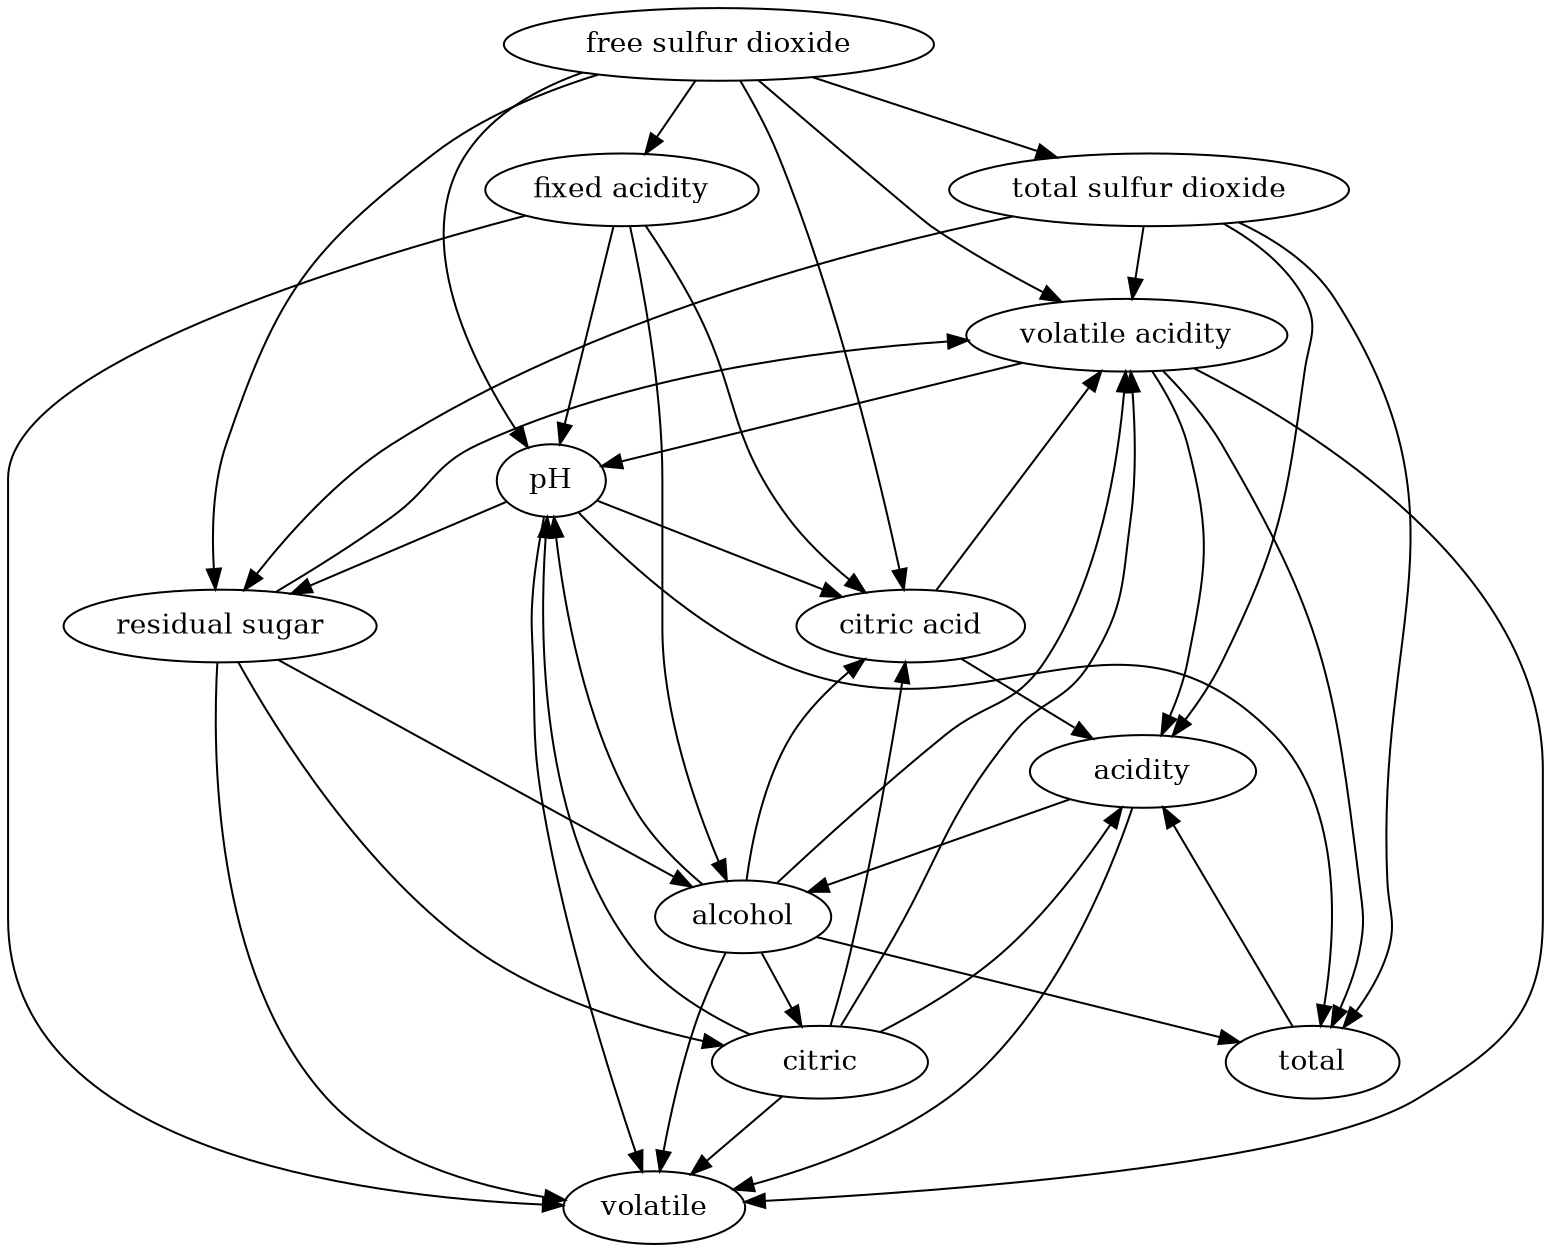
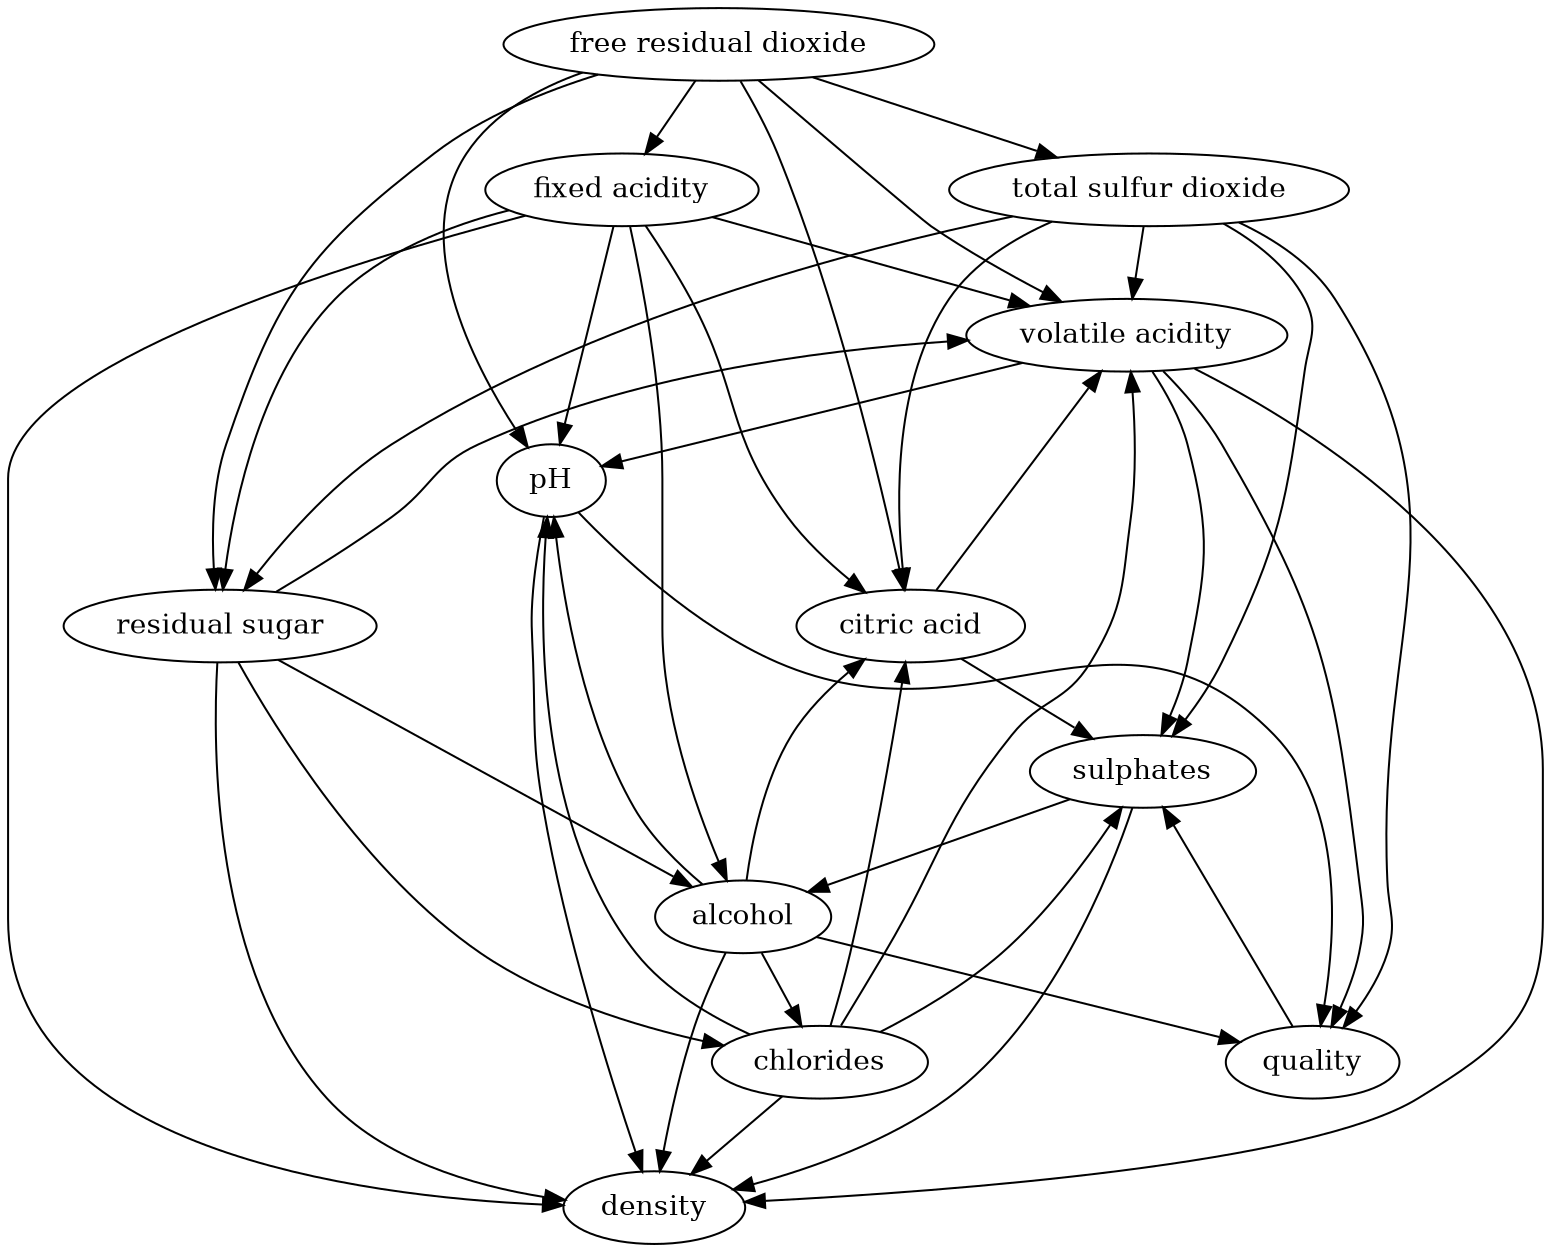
(719, 44) -> (719, 44)
(409, 544) -> (304, 338)
(710, 545) -> (918, 366)
(997, 704) -> (876, 263)
(1143, 771) -> (1143, 771)
(820, 1062) -> (820, 1062)
(1313, 1062) -> (1313, 1062)
(654, 1208) -> (654, 1208)
